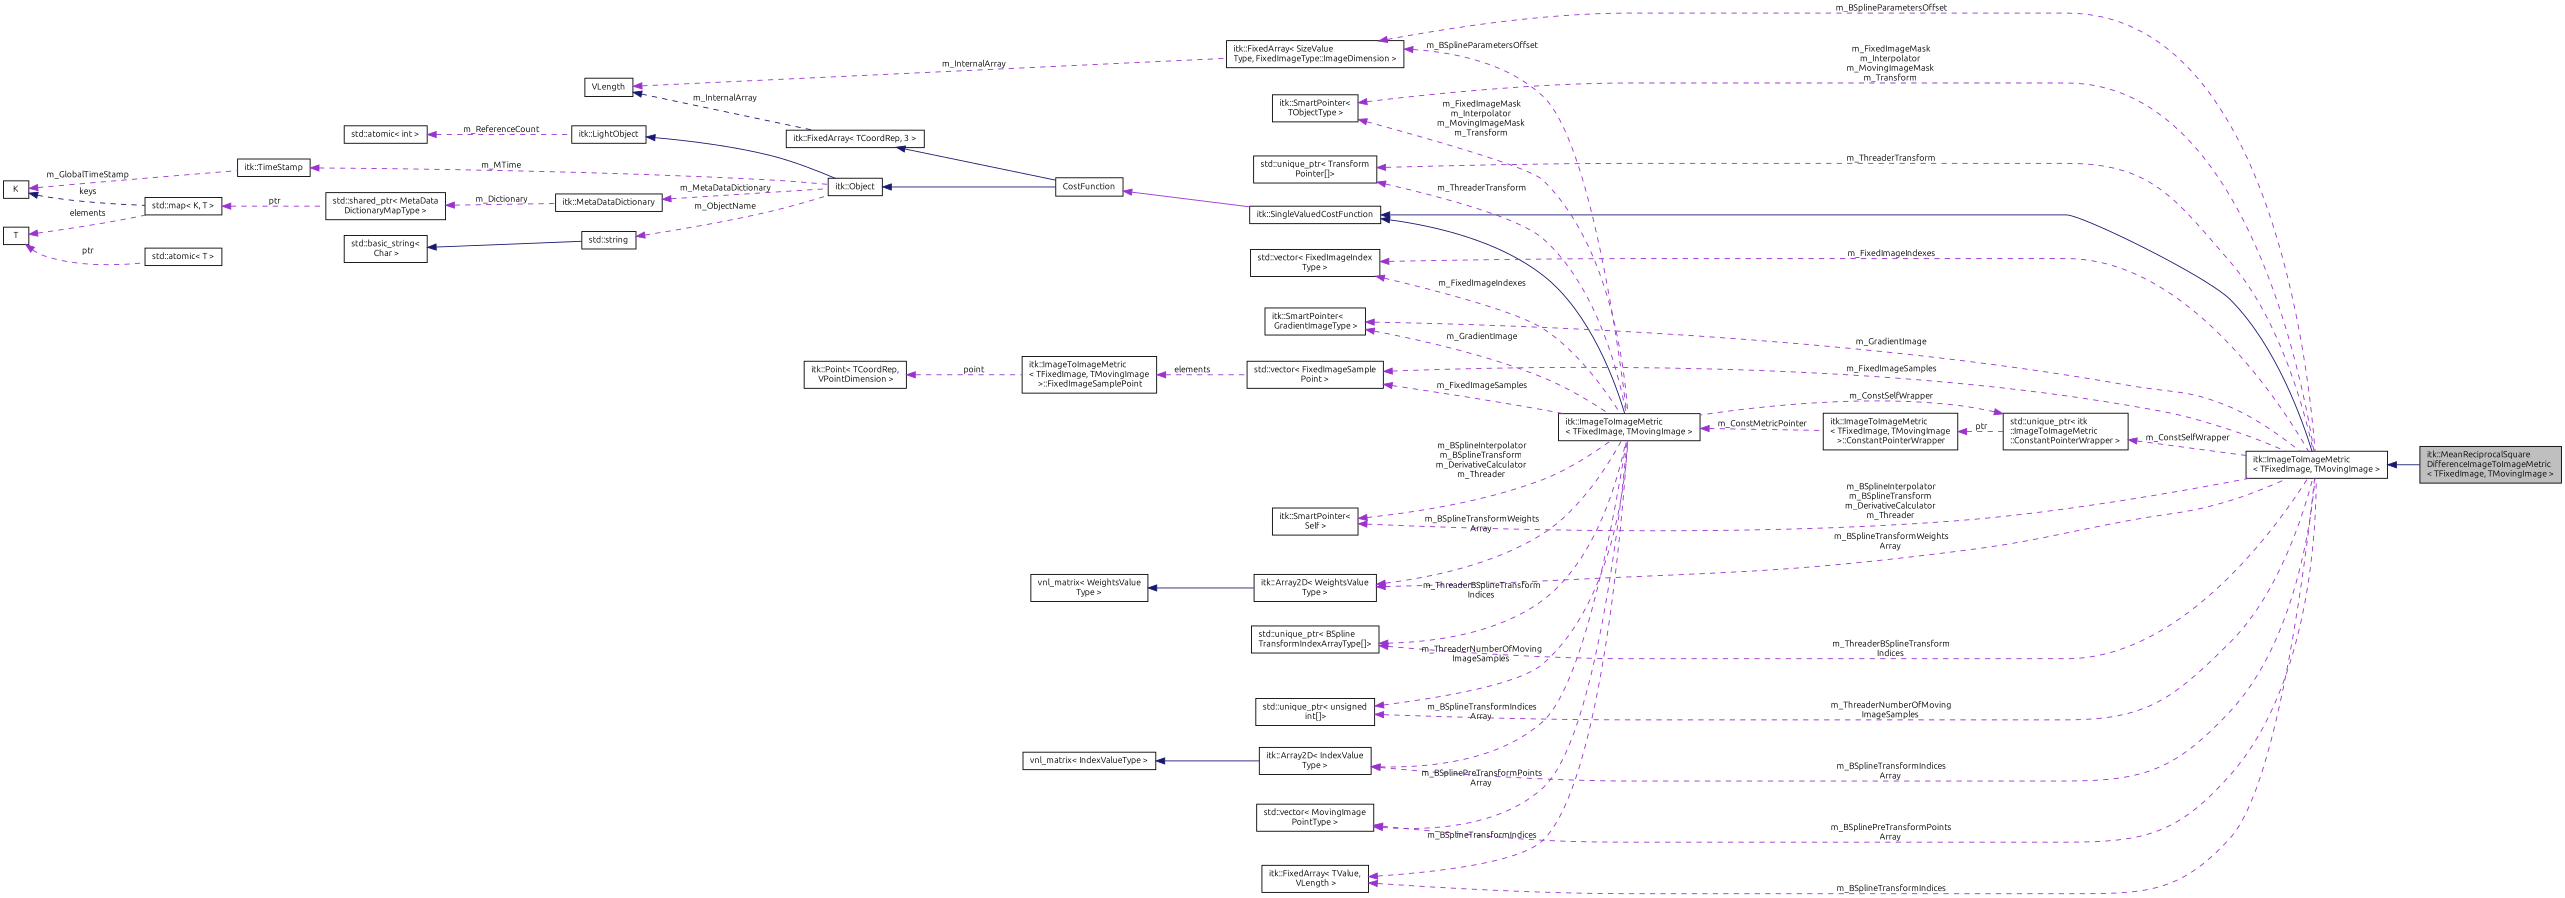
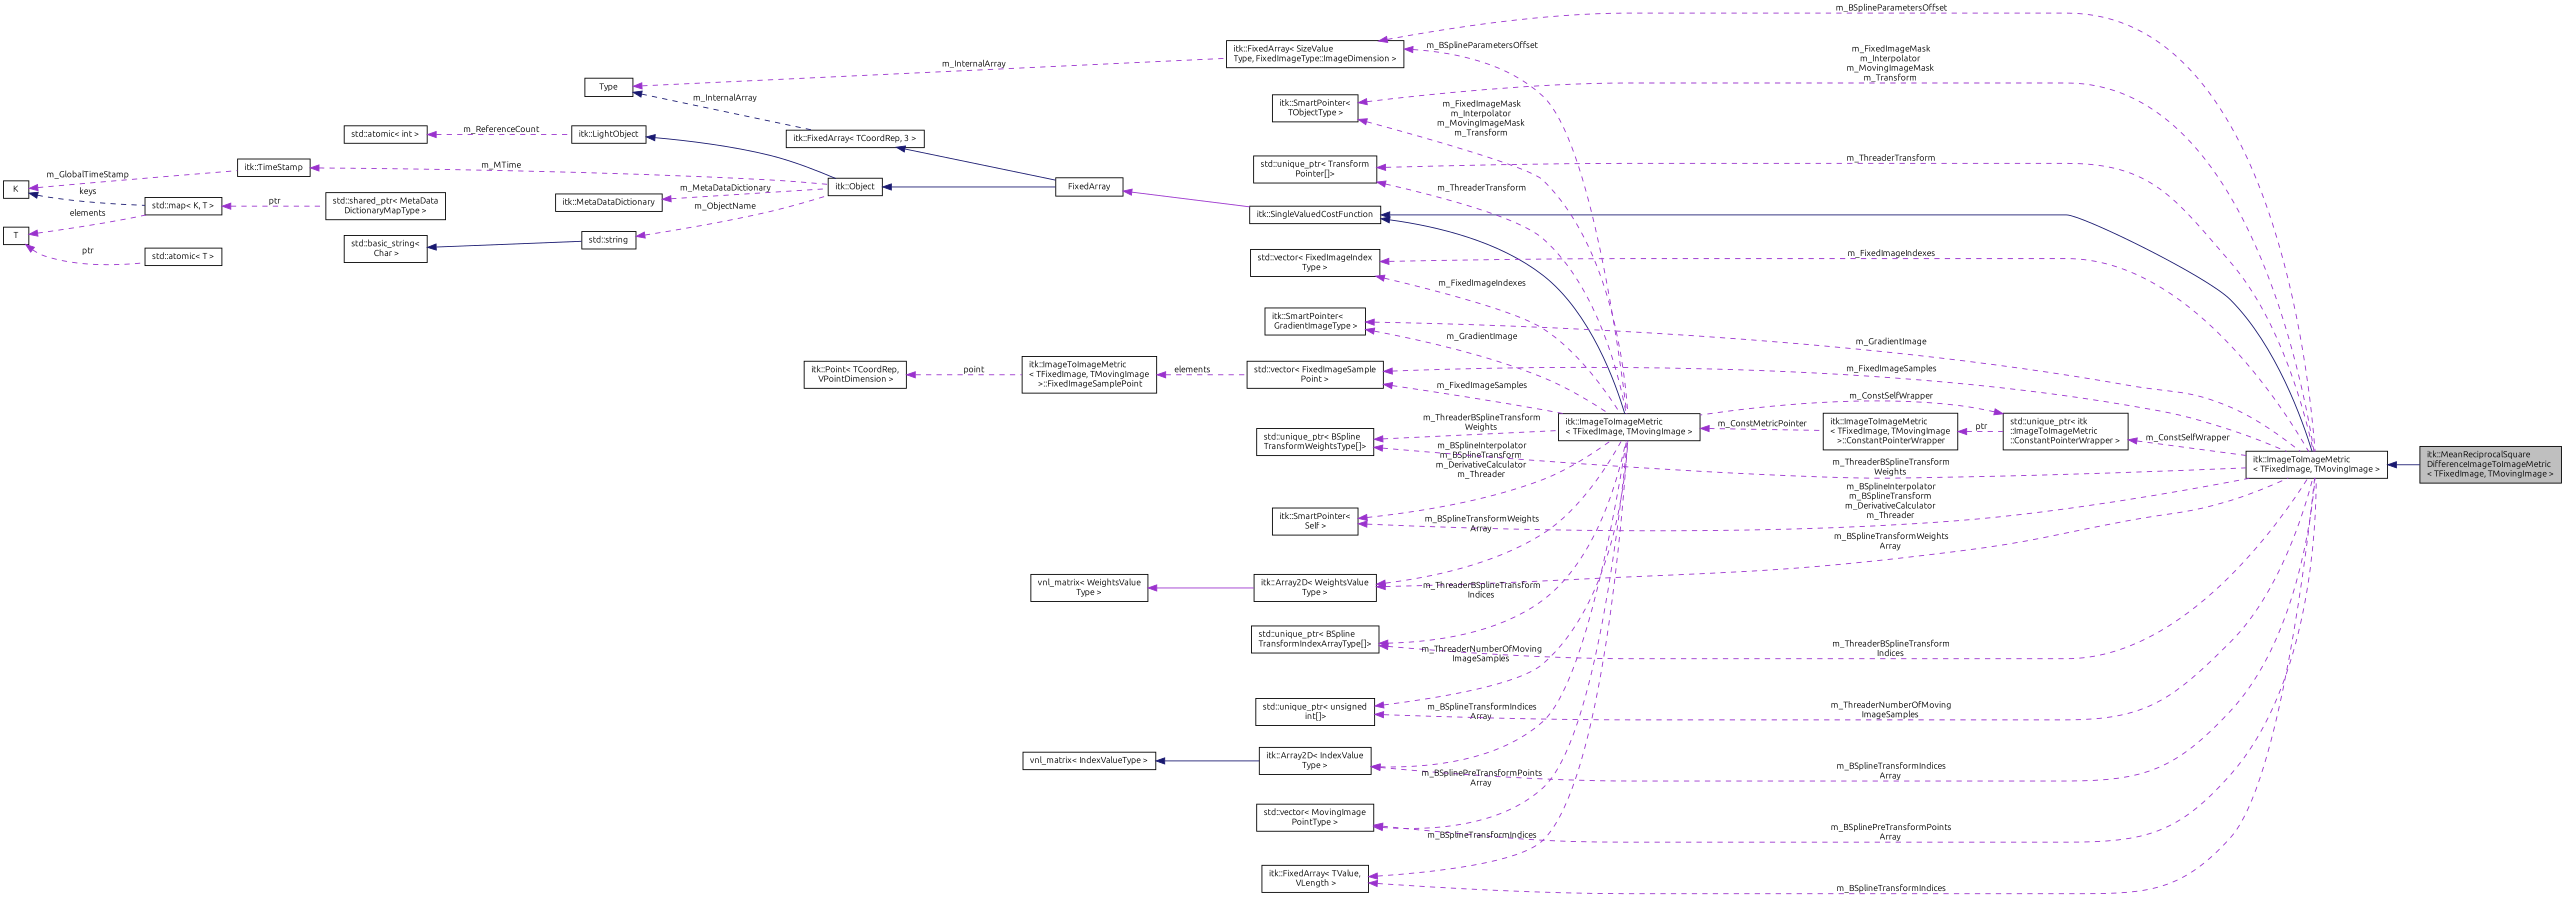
(609, 87) -> (609, 87)
(1089, 187) -> (1089, 187)
(505, 204) -> none
none -> (1315, 442)
(1205, 588) -> (1205, 588)
